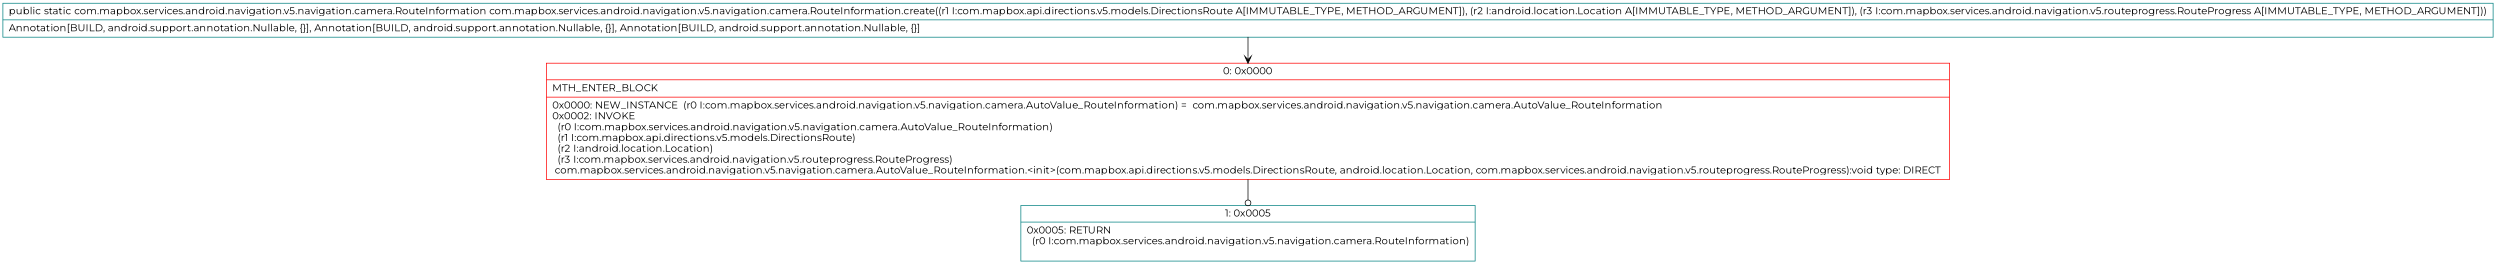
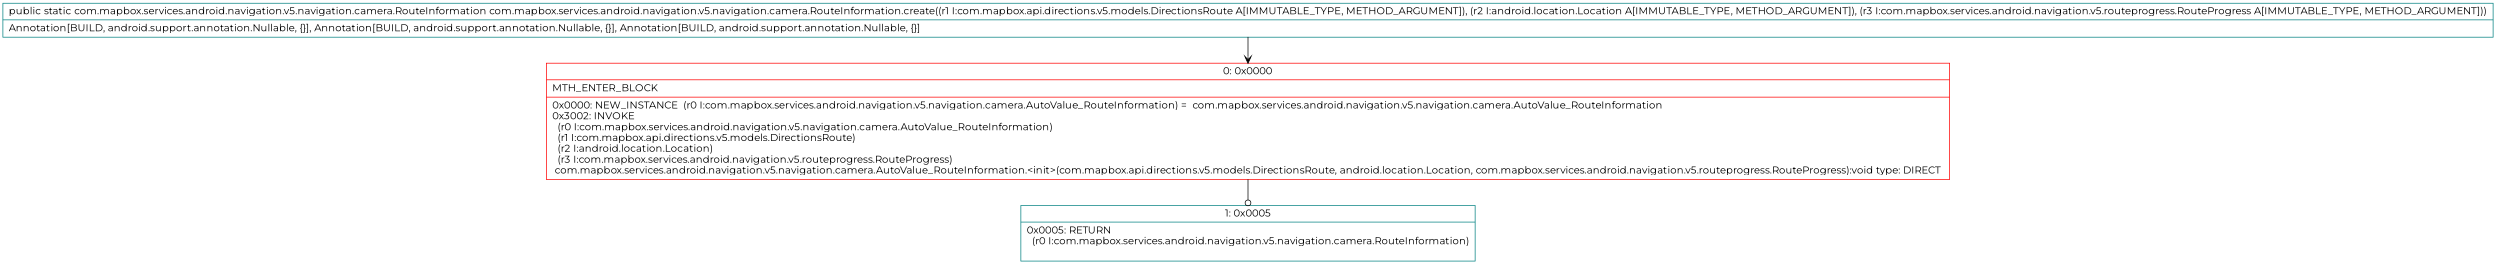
(597, 116) -> (596, 116)
